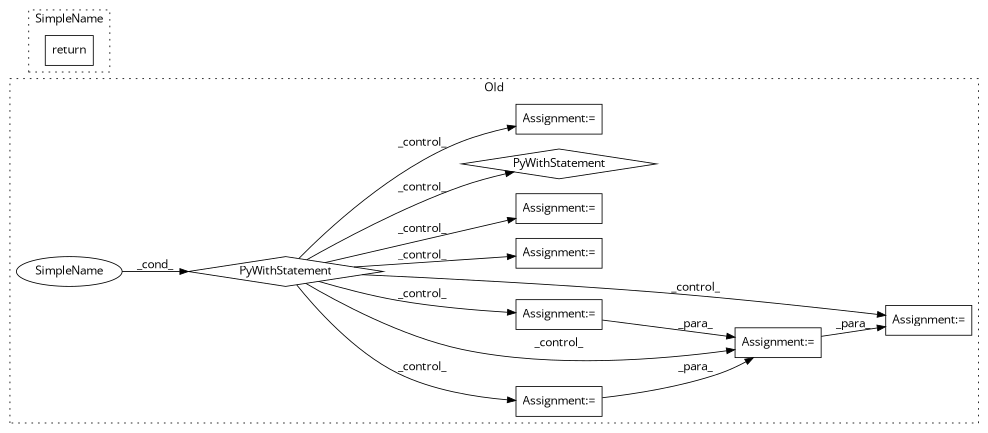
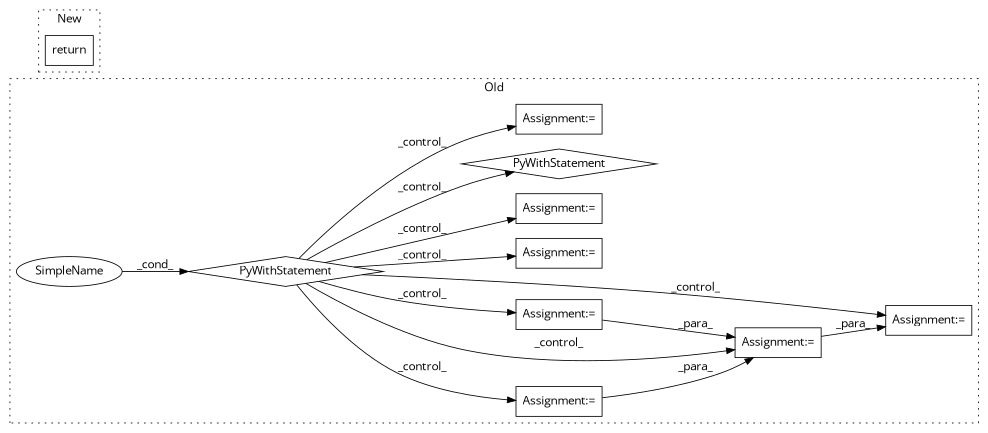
(69, 19) -> (69, 19)
